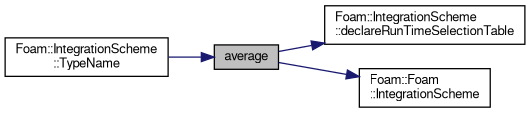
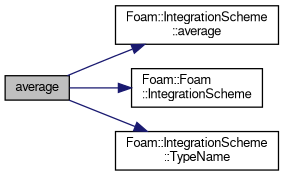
(425, 25) -> (197, 25)
(185, 57) -> (102, 113)
